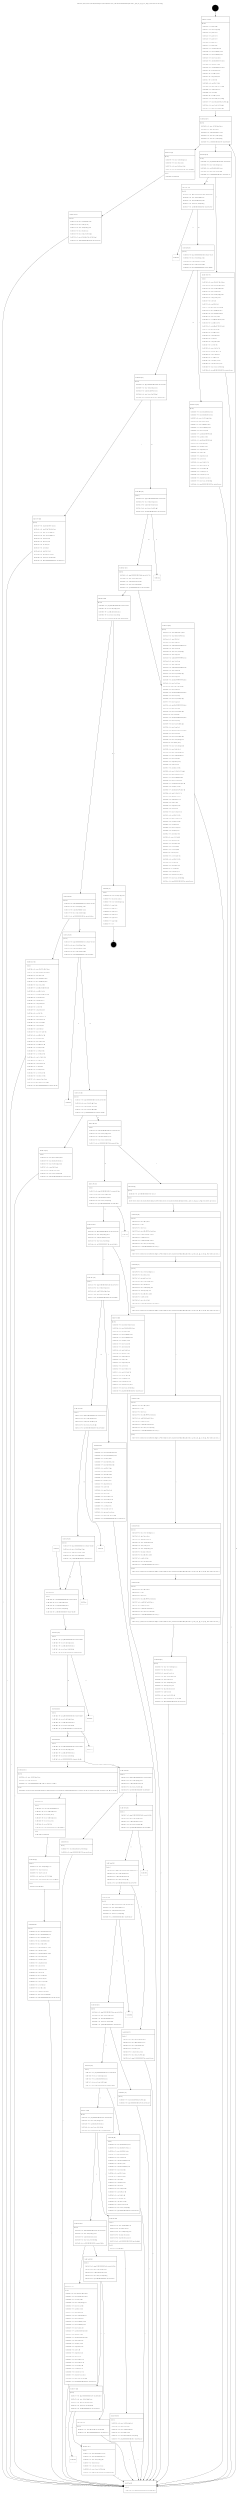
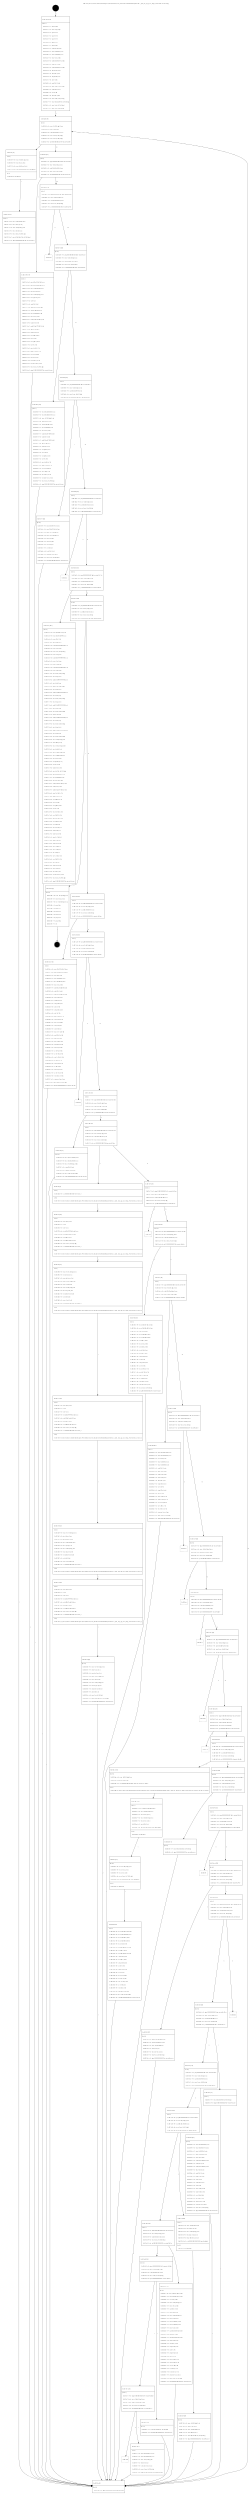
(58, 1570) -> (202, 1627)
